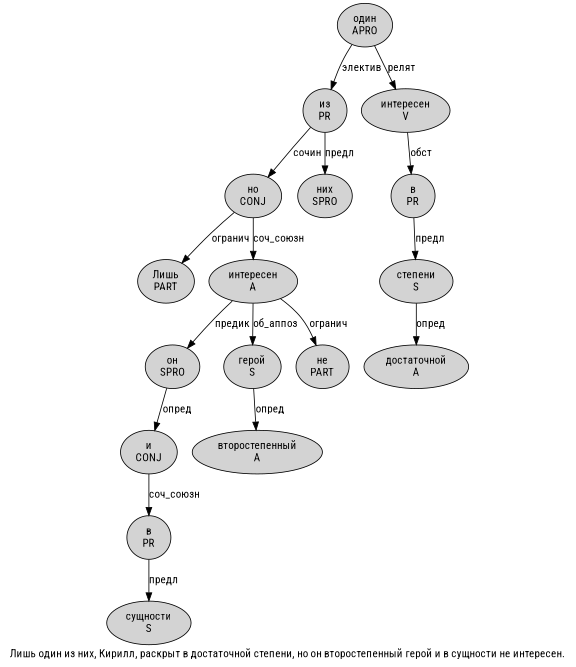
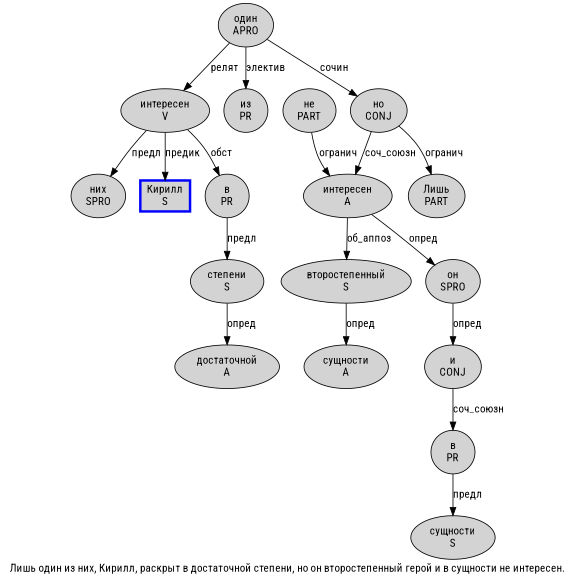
(292, 149) -> (309, 66)
(325, 149) -> (130, 149)
none -> (165, 196)
(300, 316) -> (316, 152)
(232, 324) -> (424, 239)
(252, 367) -> (346, 281)
(257, 452) -> (346, 367)
